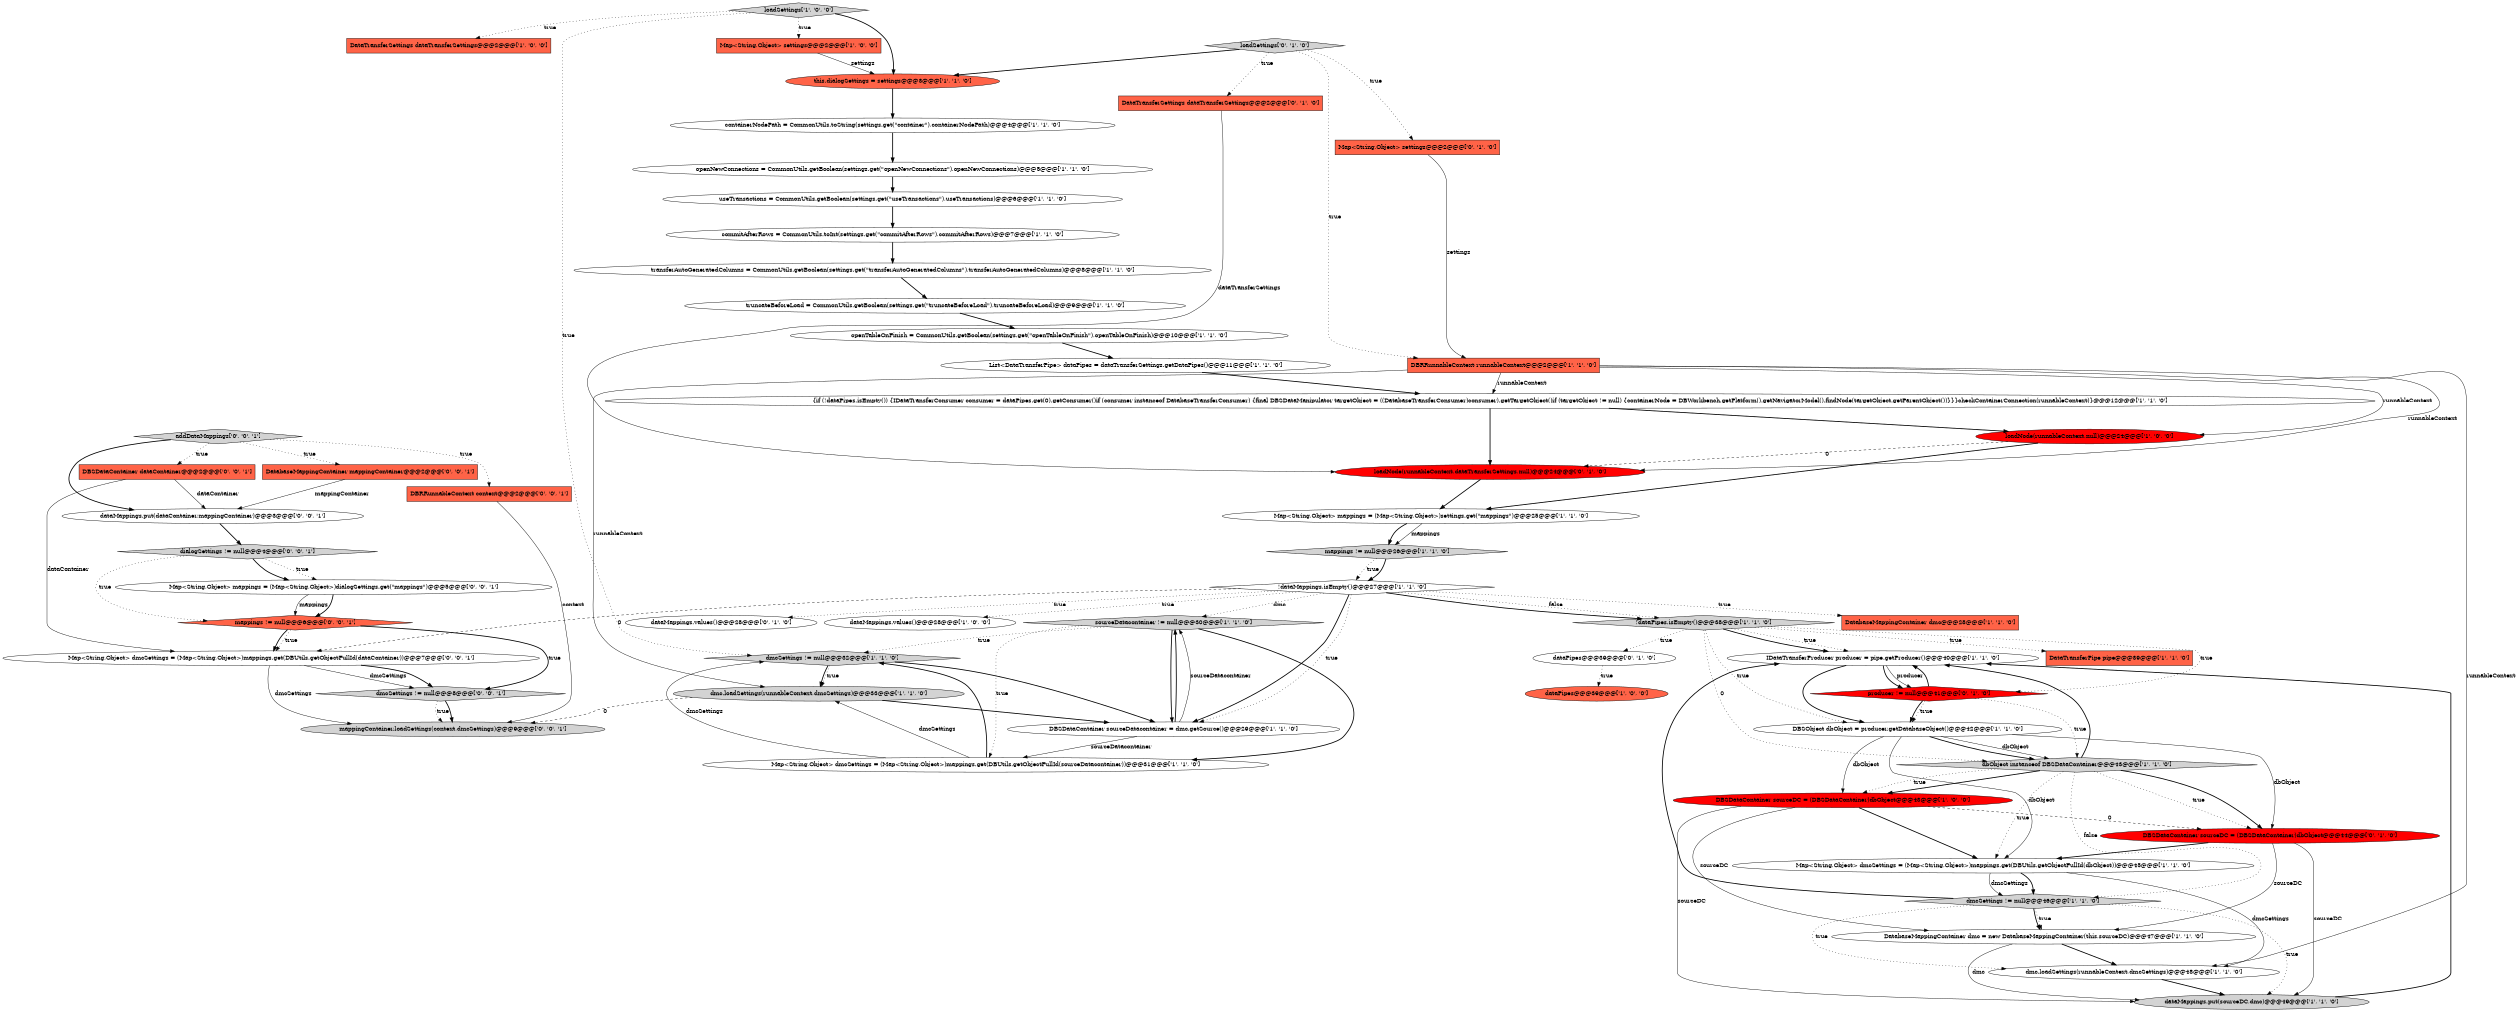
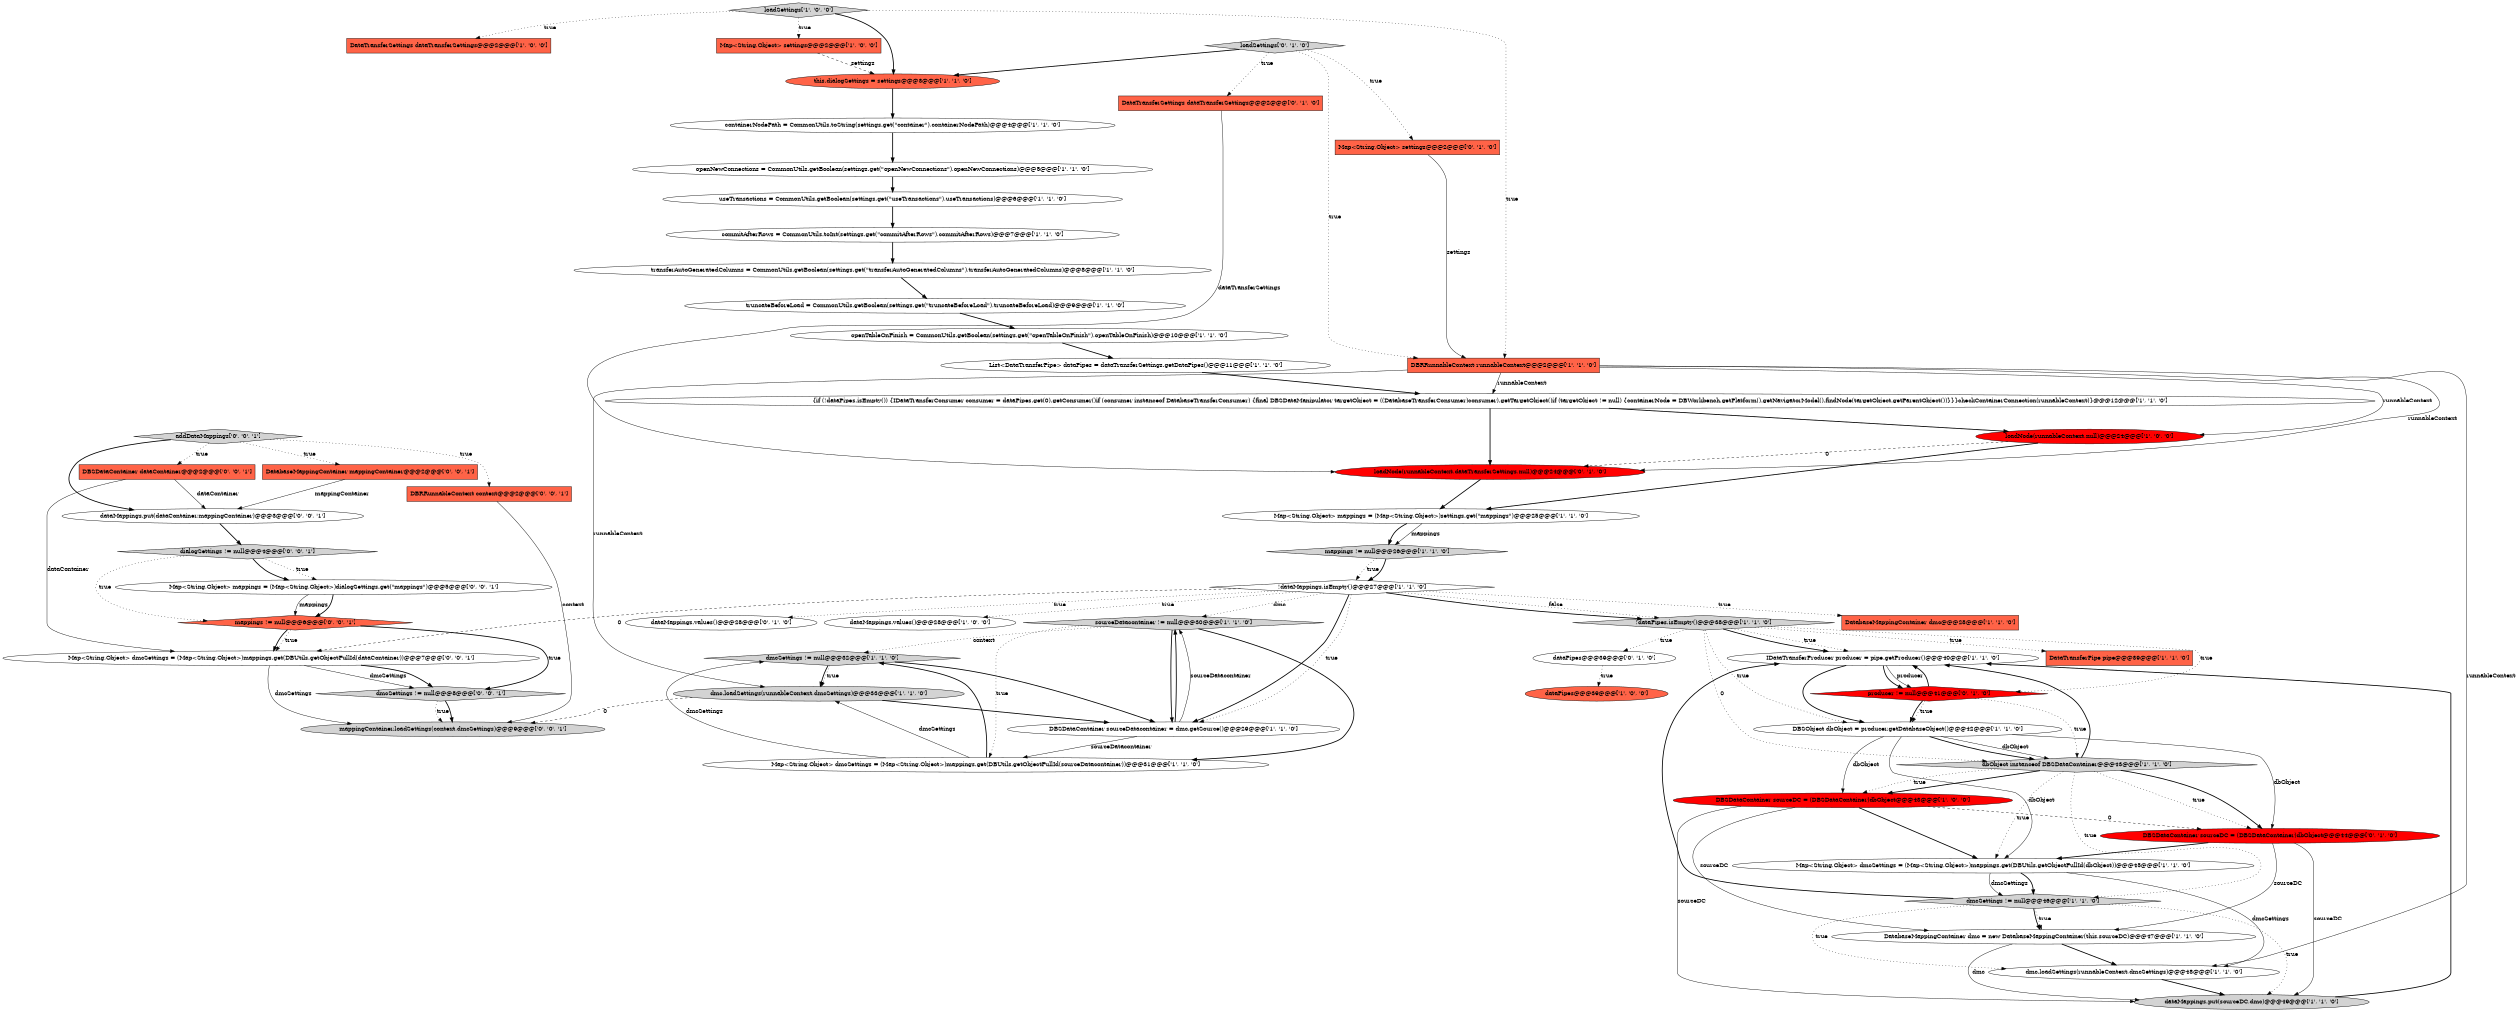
(844, 63) -> (844, 63)
(562, 308) -> (1342, 20)
(984, 640) -> (984, 640)
(2091, 836) -> (2091, 836)
